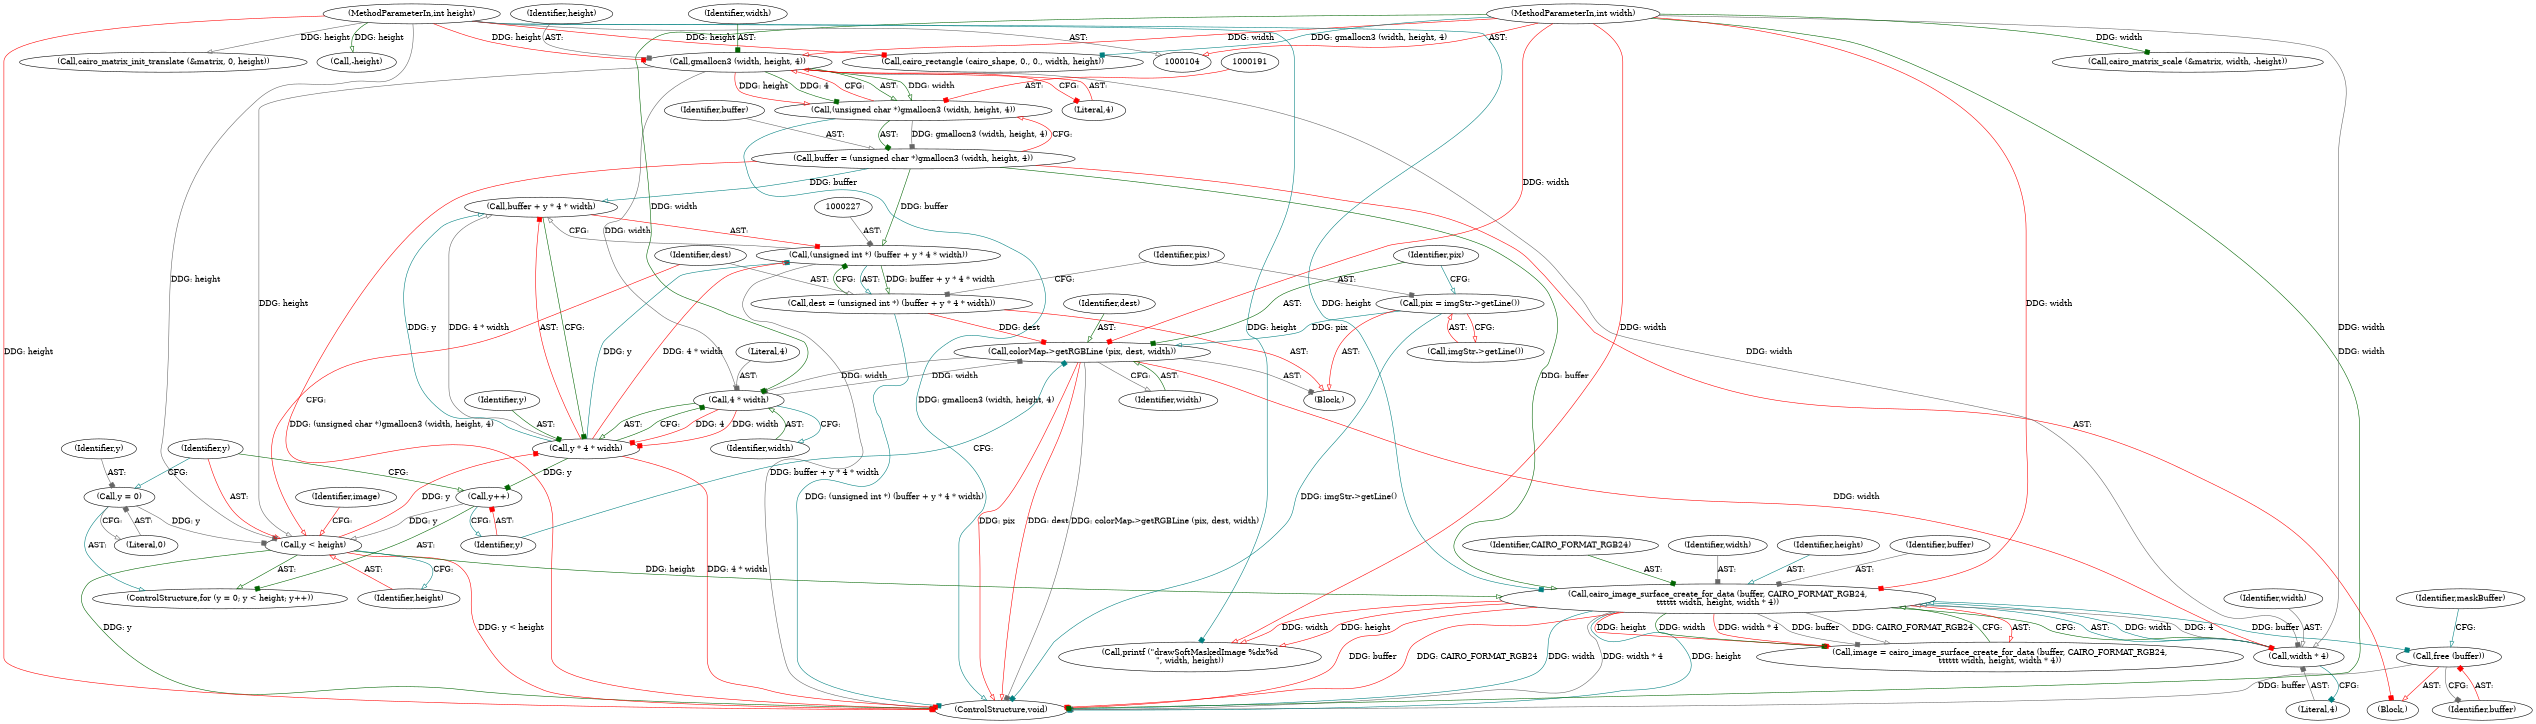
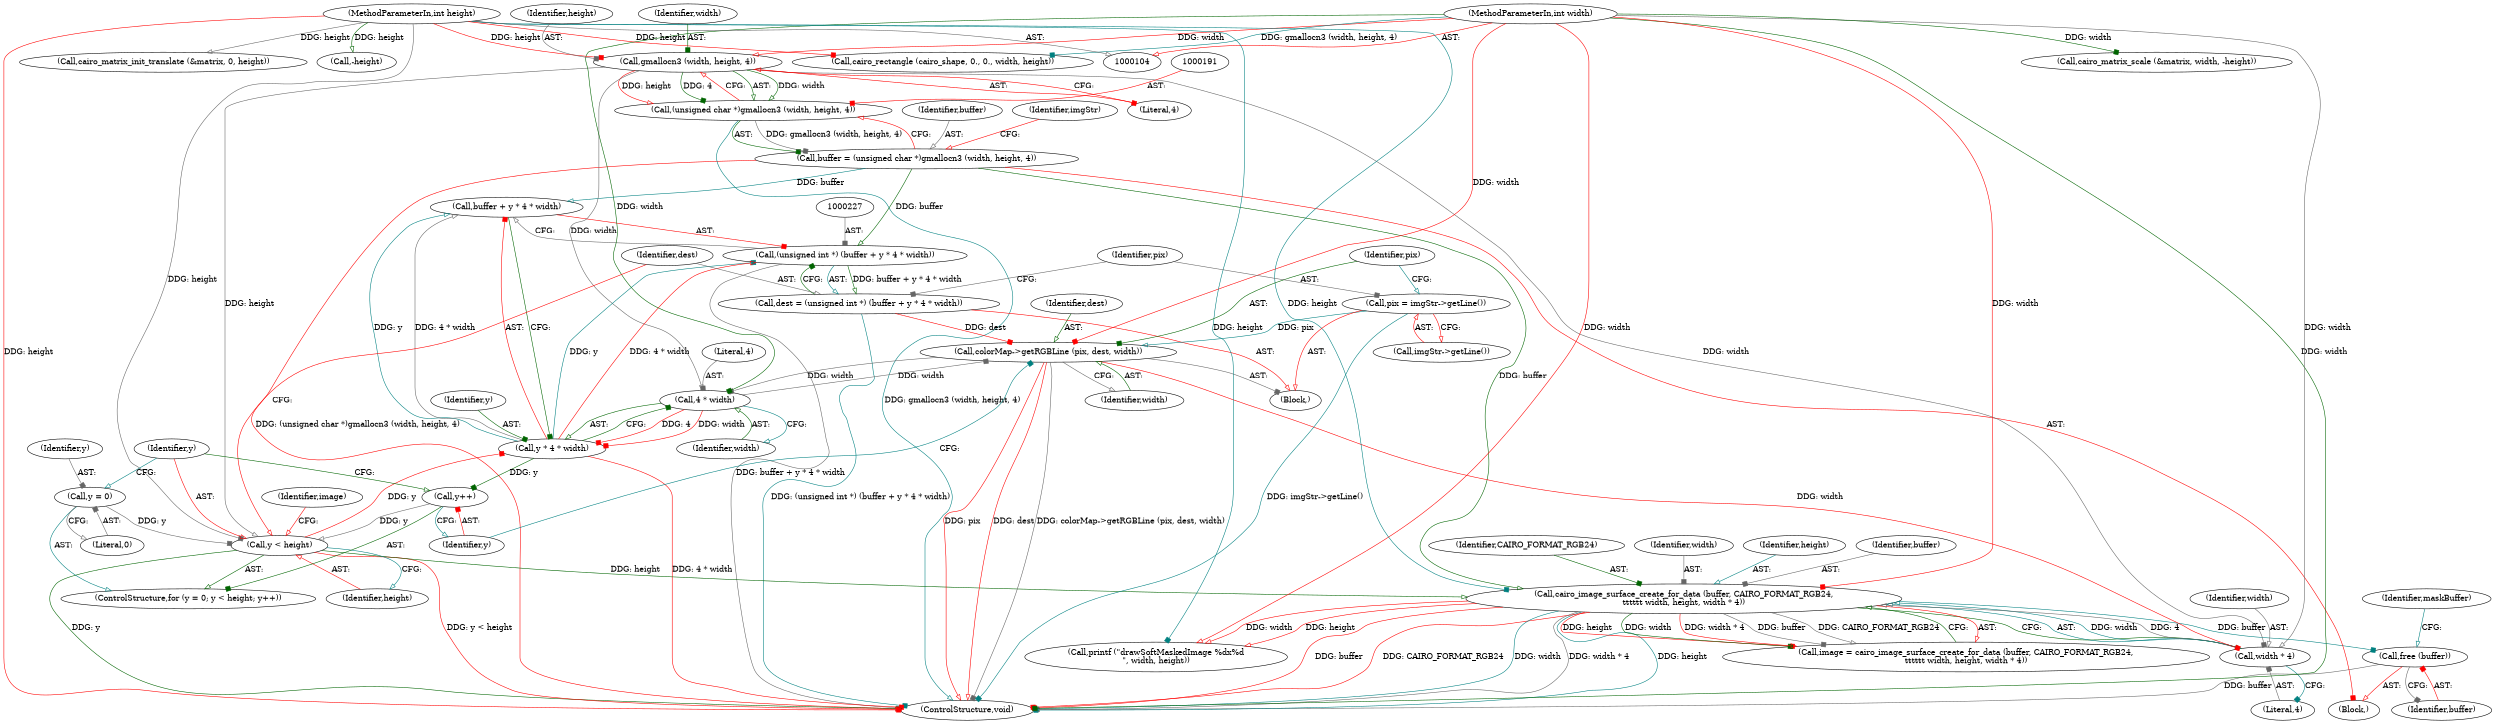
none -> (1065, 111)
